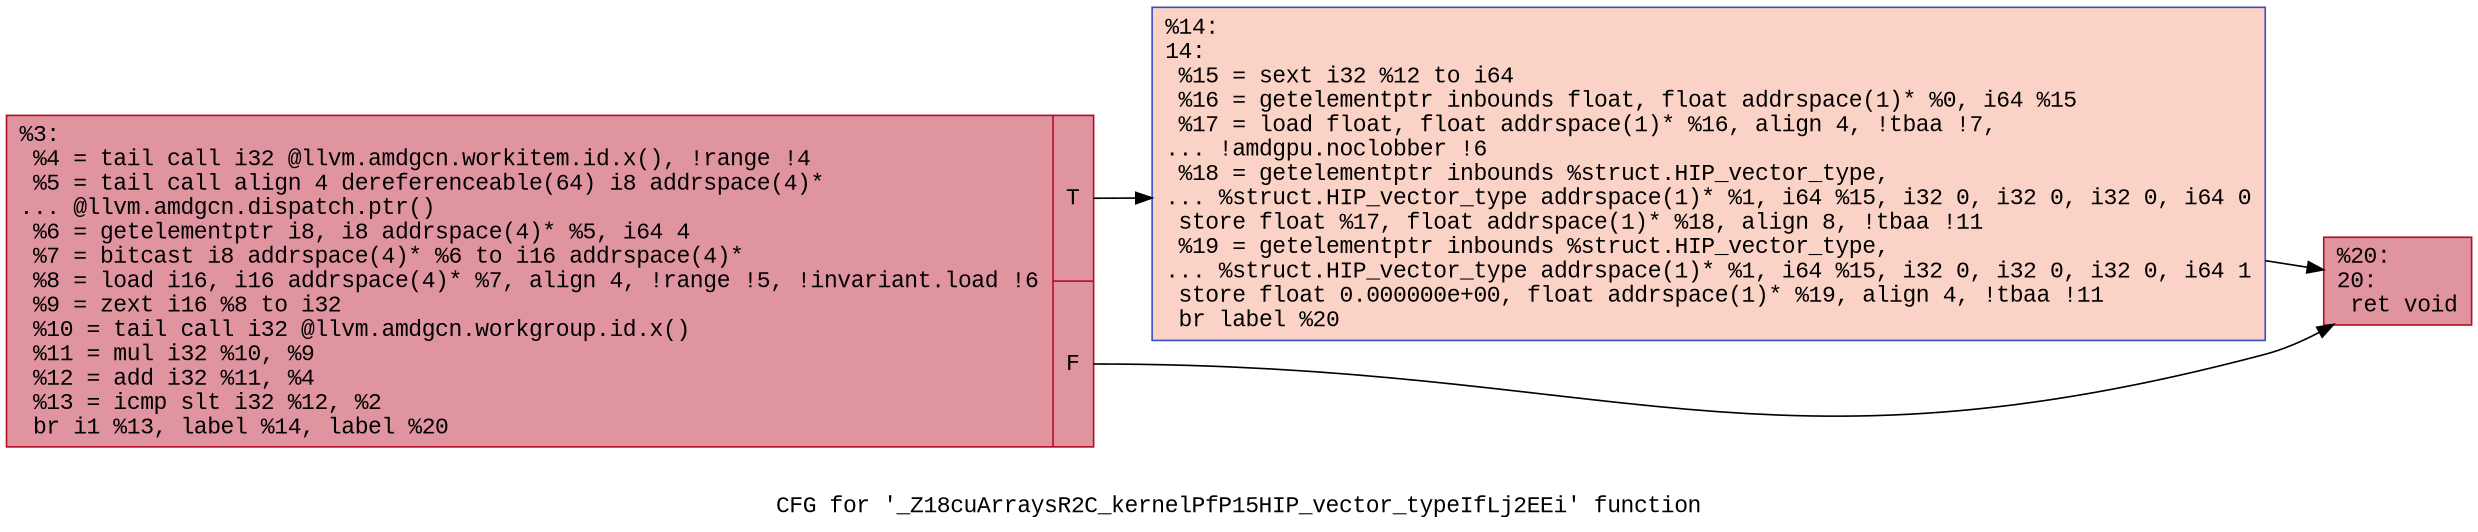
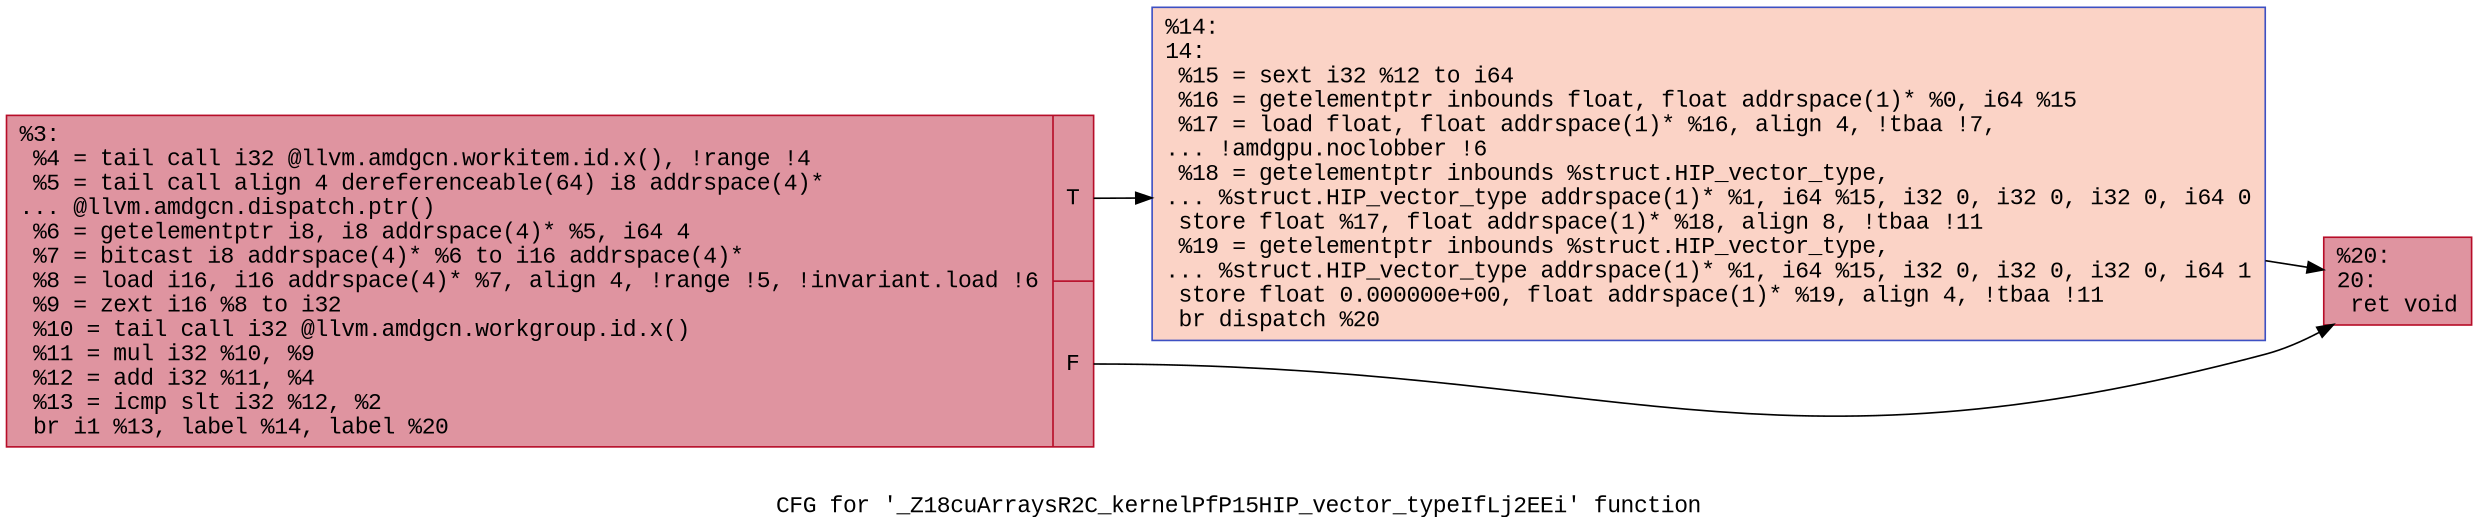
(1253, 319) -> (1273, 319)
